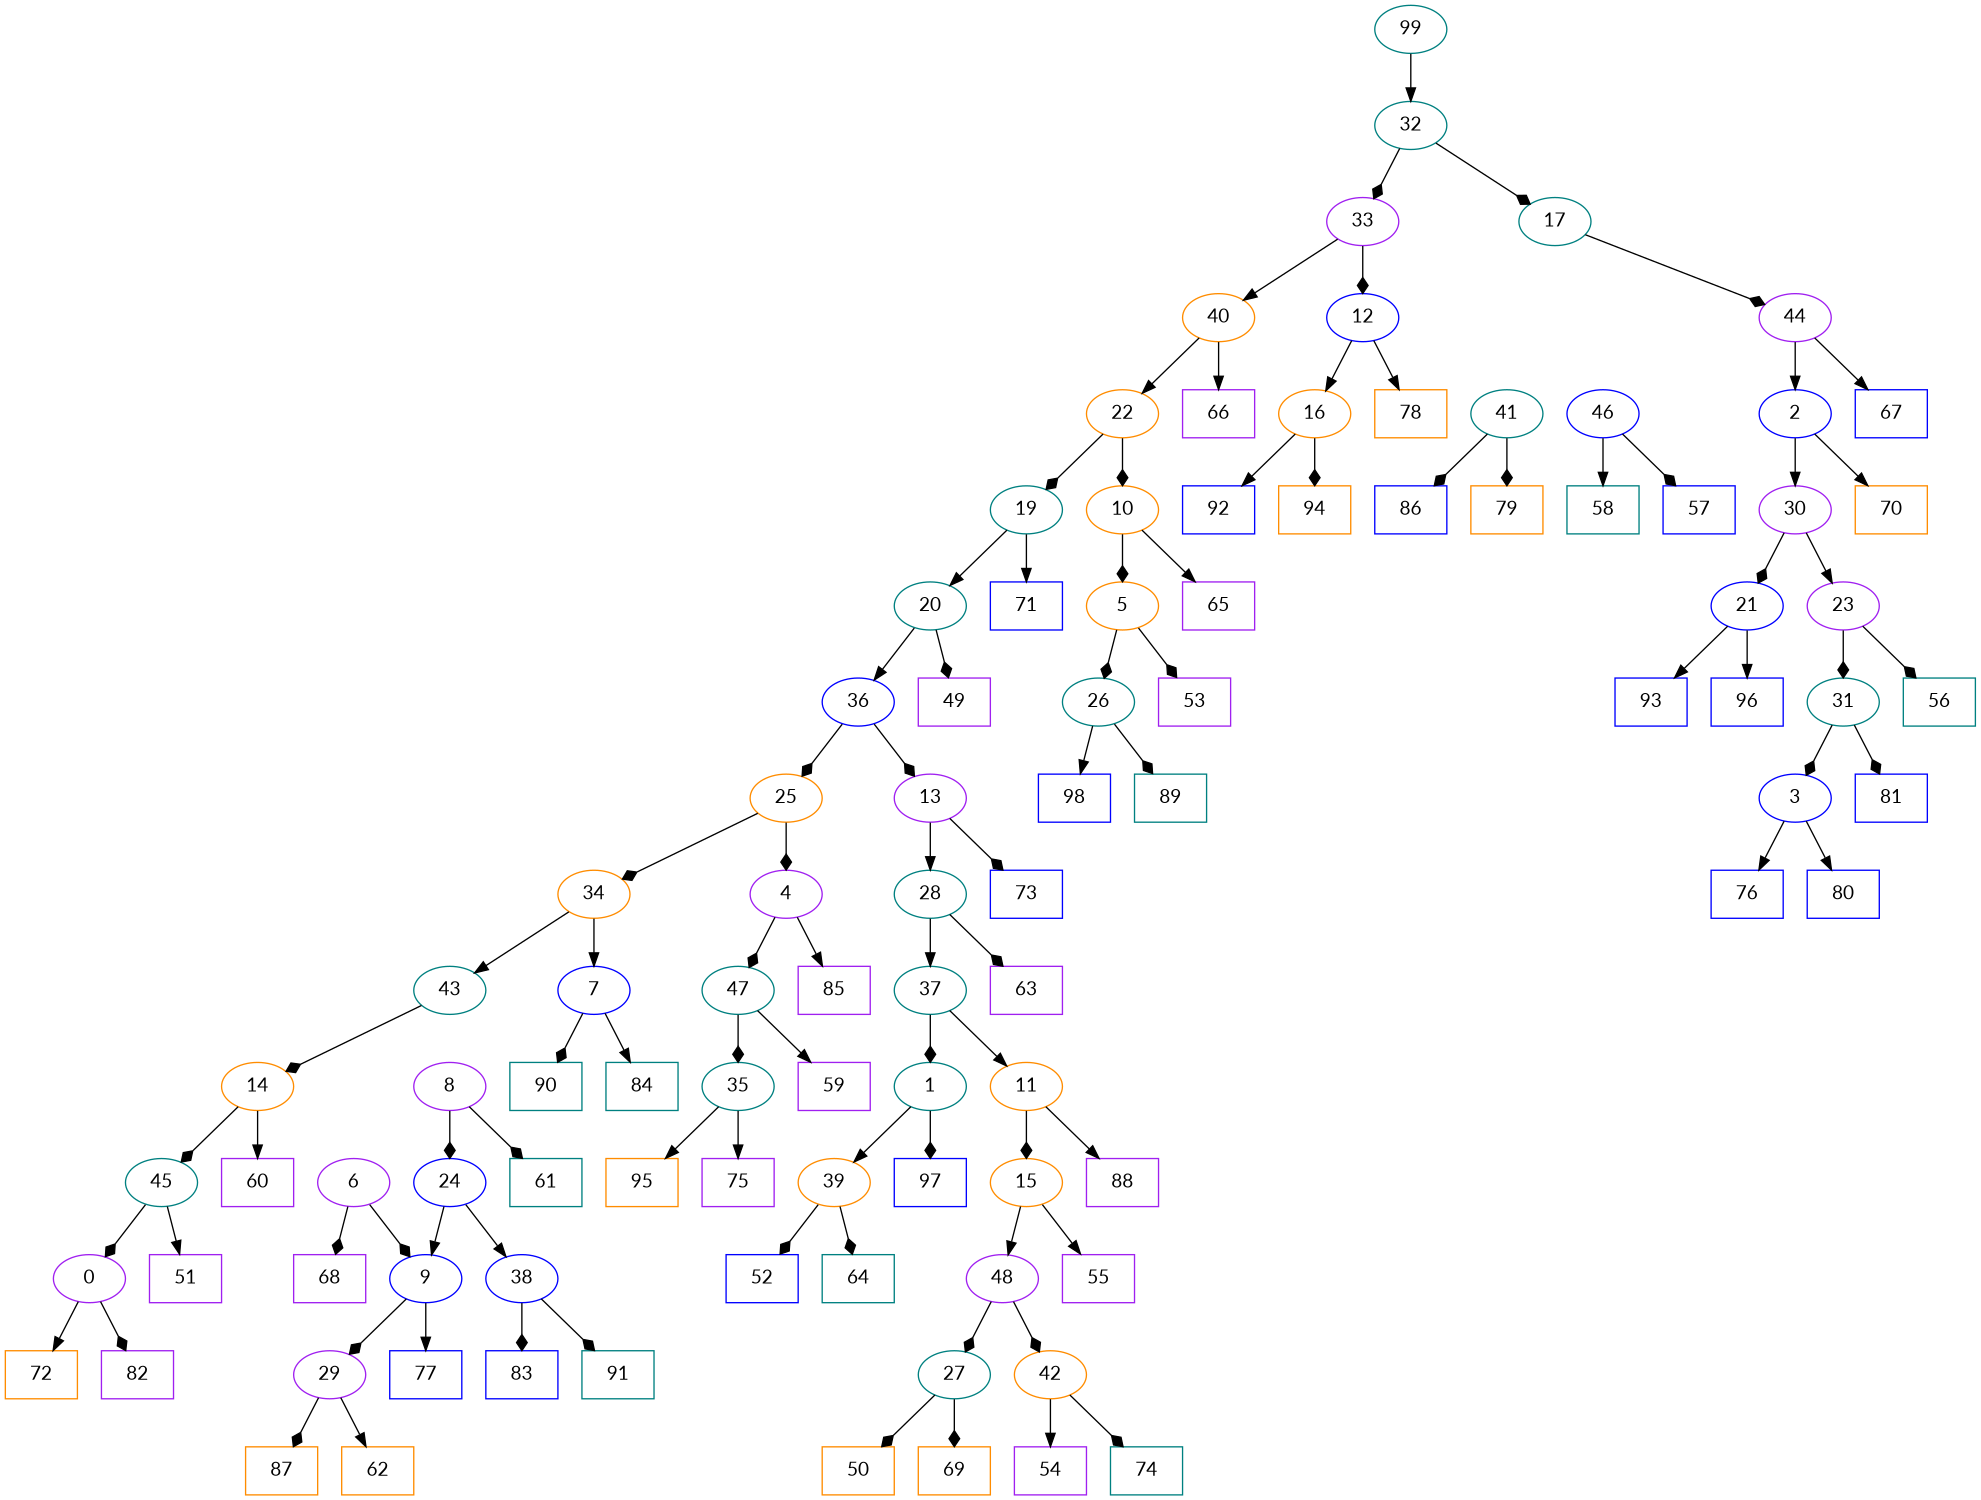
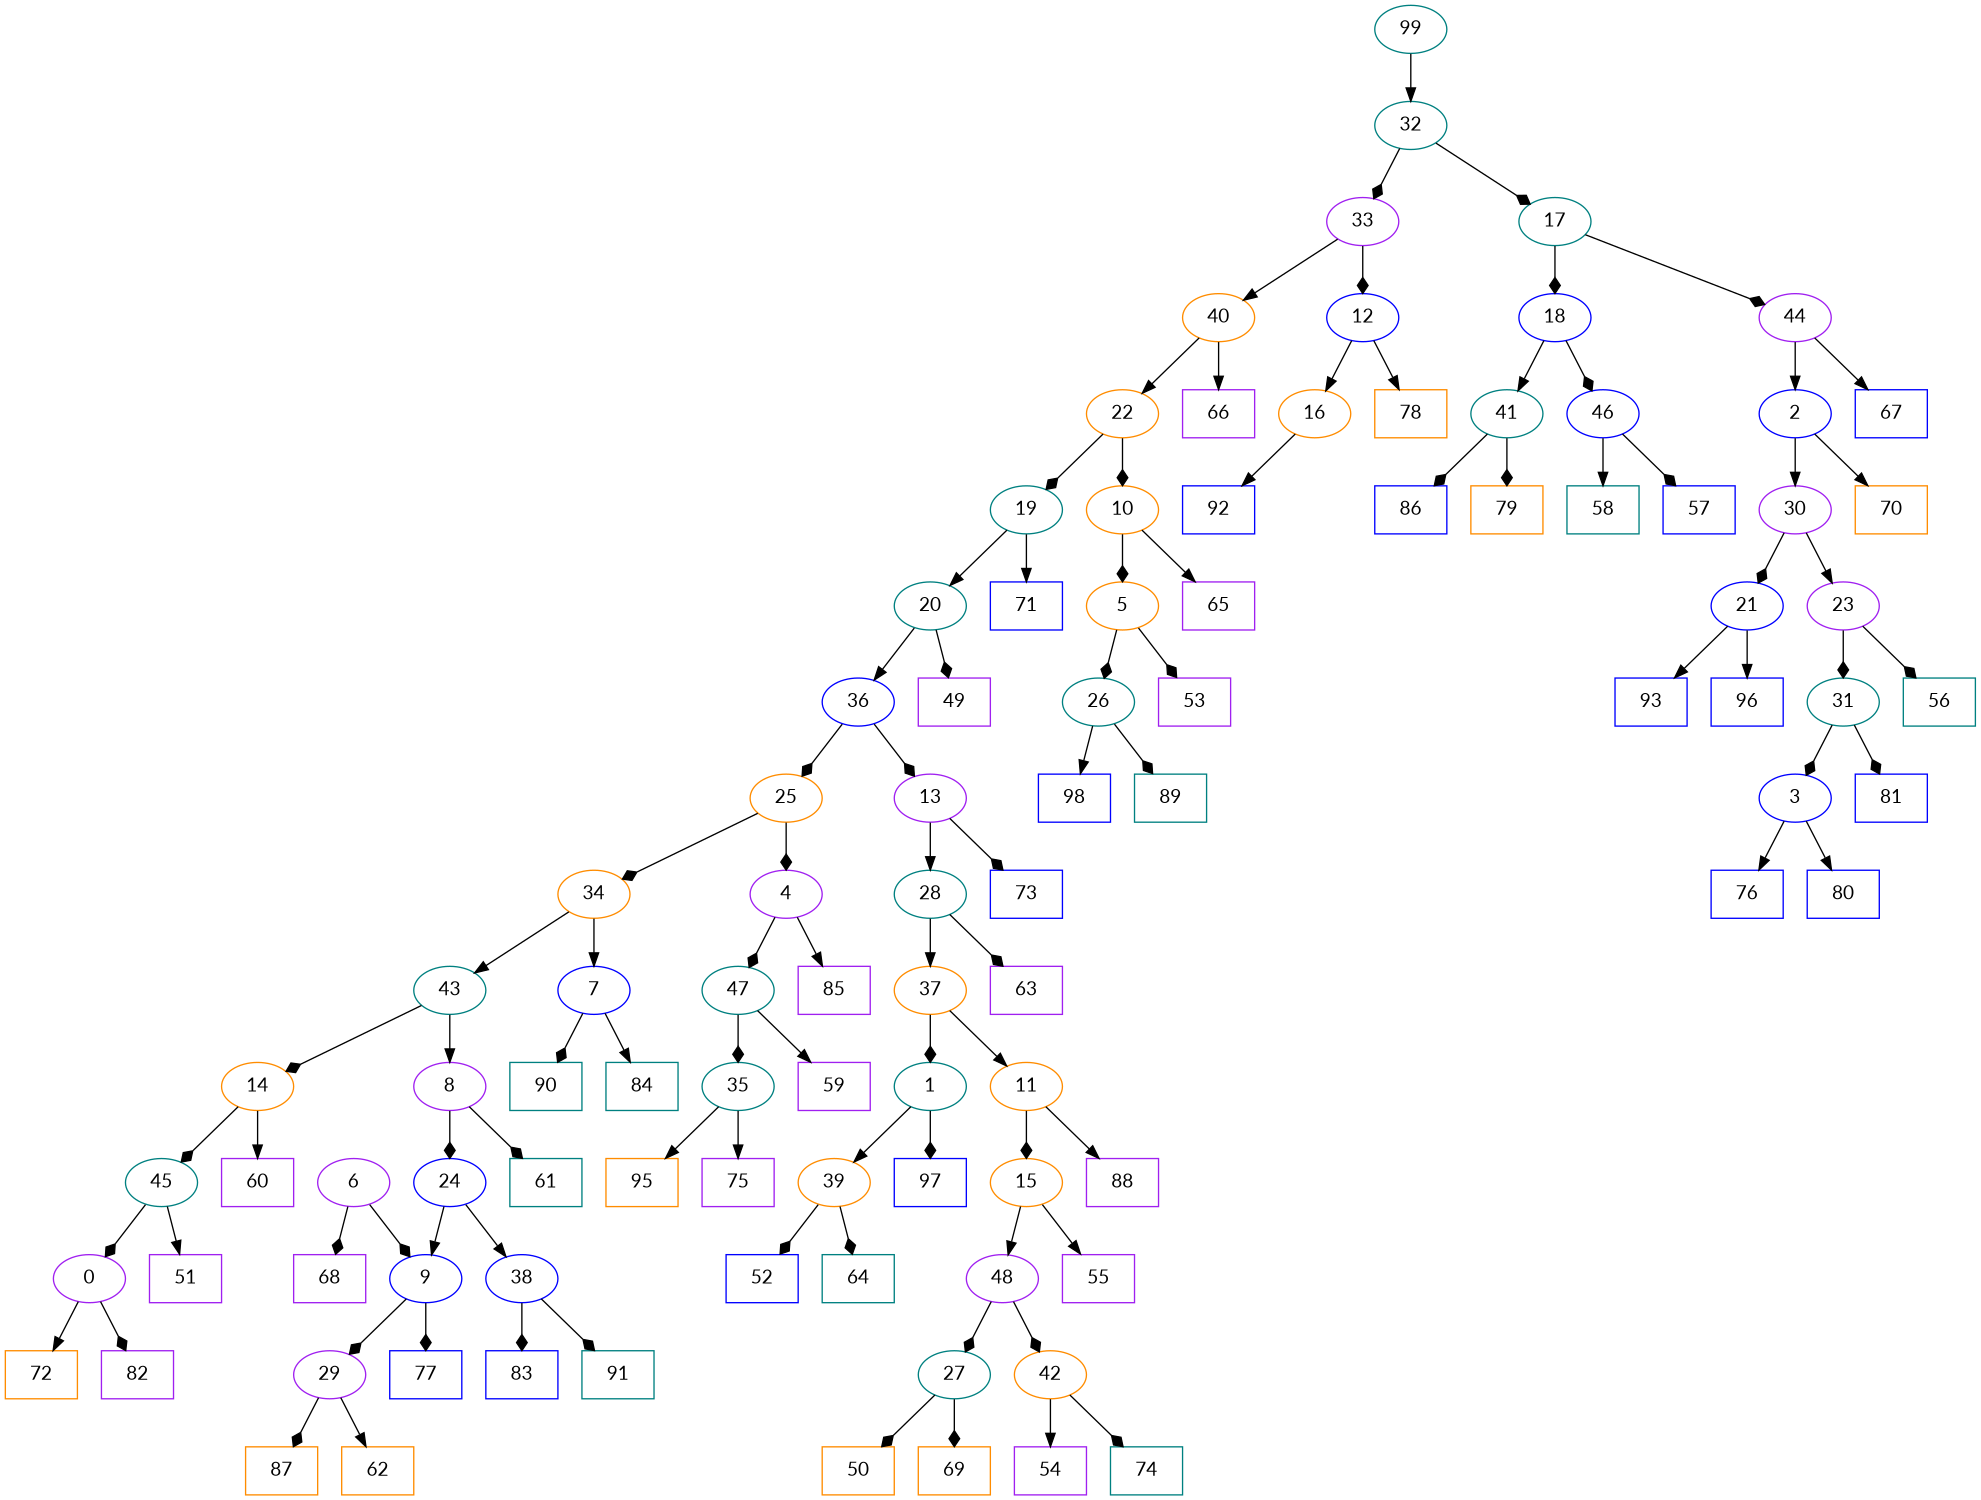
none -> (1555, 318)
(1315, 510) -> none
(930, 990) -> (930, 990)
none -> (450, 1032)
(426, 1320) -> (426, 1320)
